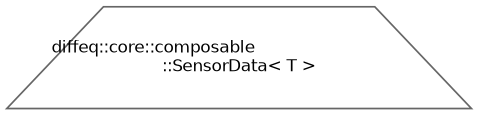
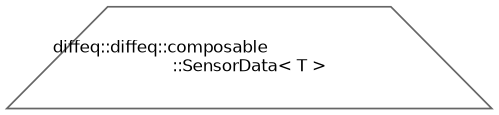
(239, 58) -> (249, 58)
